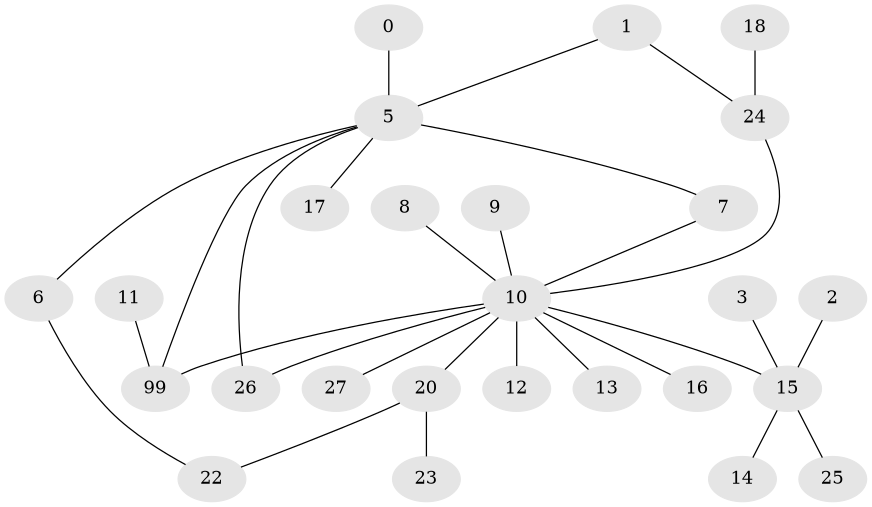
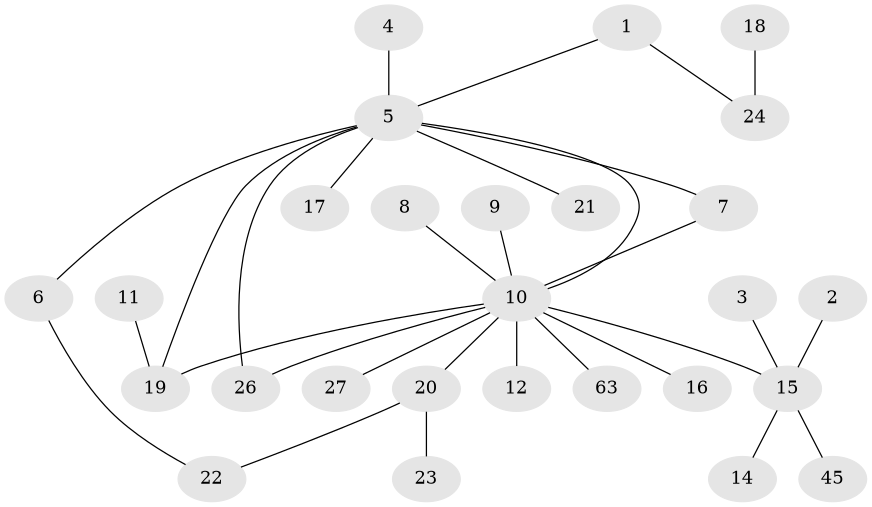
(389, 28) -> (389, 28)
none -> (586, 208)
(710, 262) -> (626, 181)
(156, 389) -> (156, 389)
(607, 389) -> (607, 389)
(833, 479) -> (833, 479)
